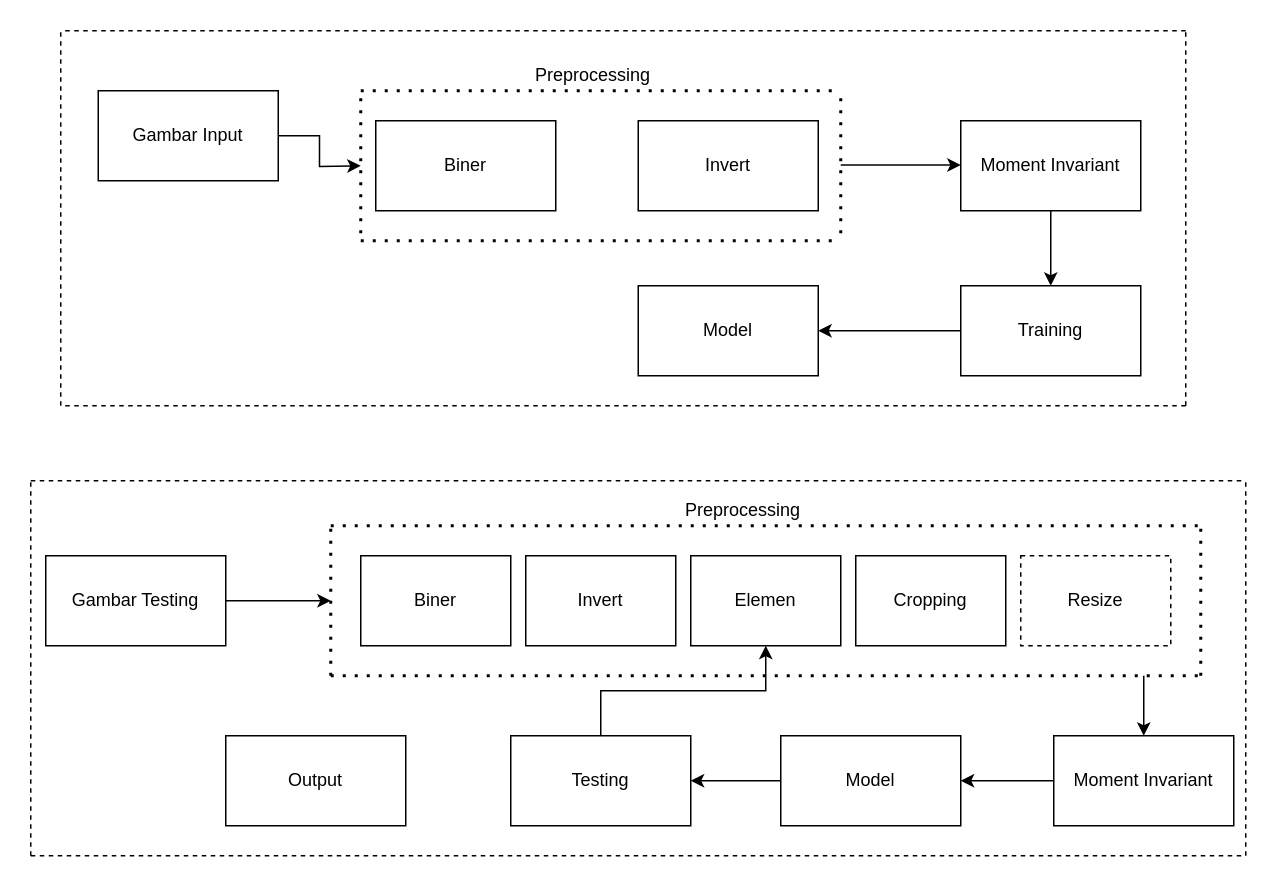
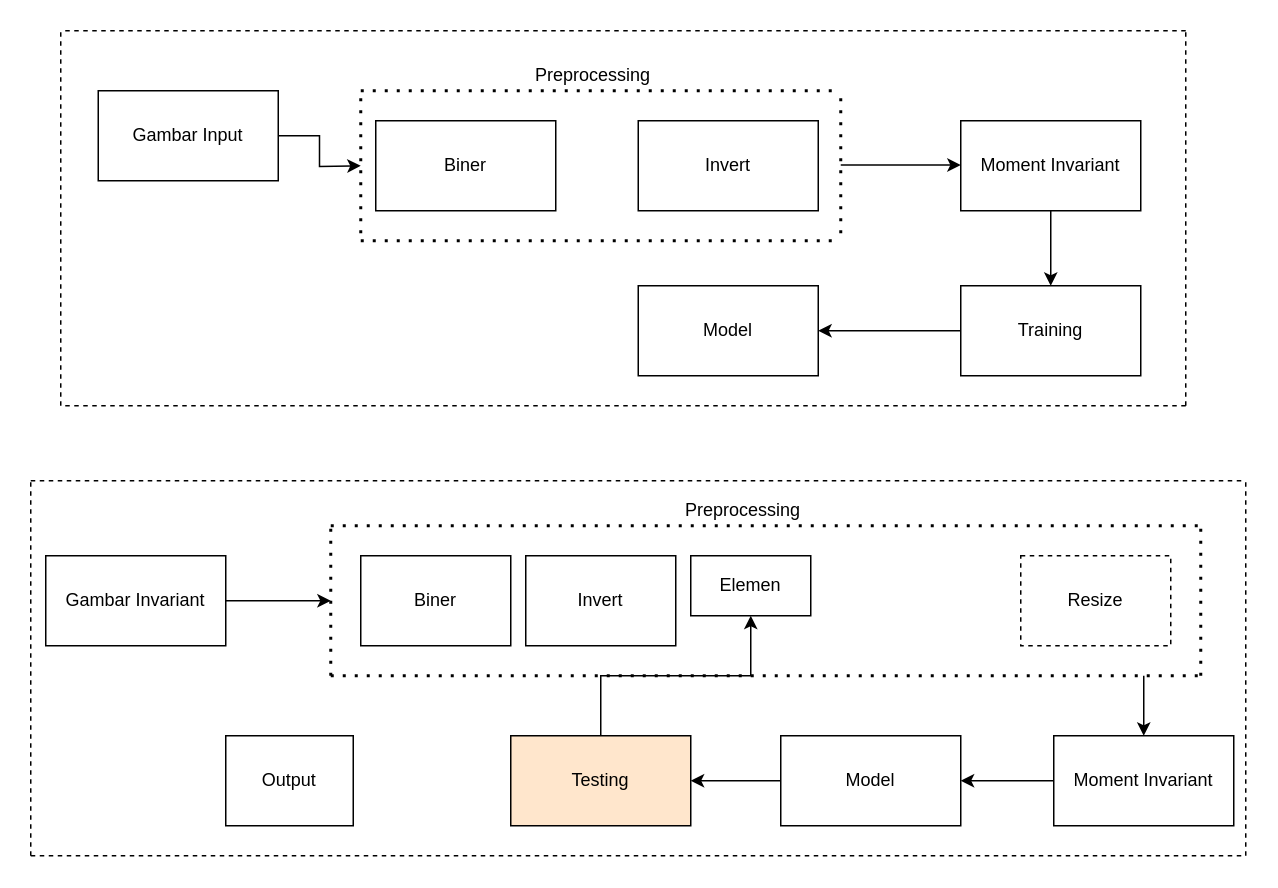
(136, 601) -> (136, 601)
(766, 601) -> (751, 586)
(931, 601) -> none
(316, 781) -> (290, 781)
(601, 781) -> (601, 781)
